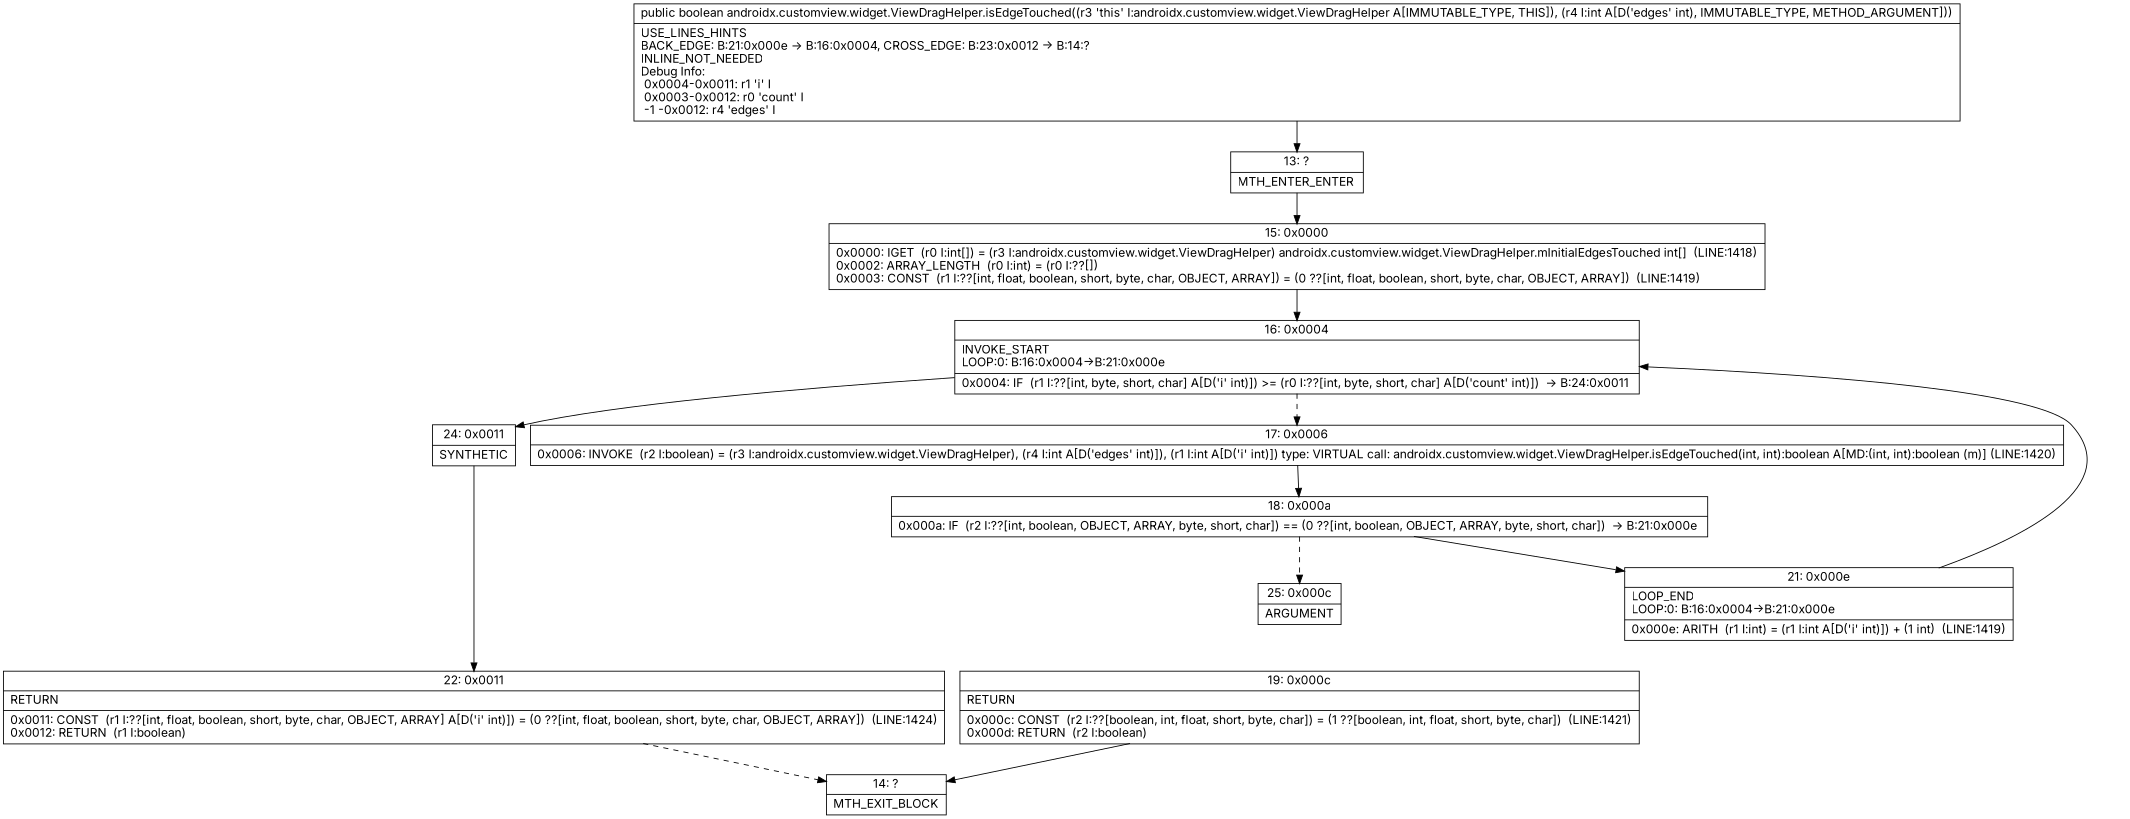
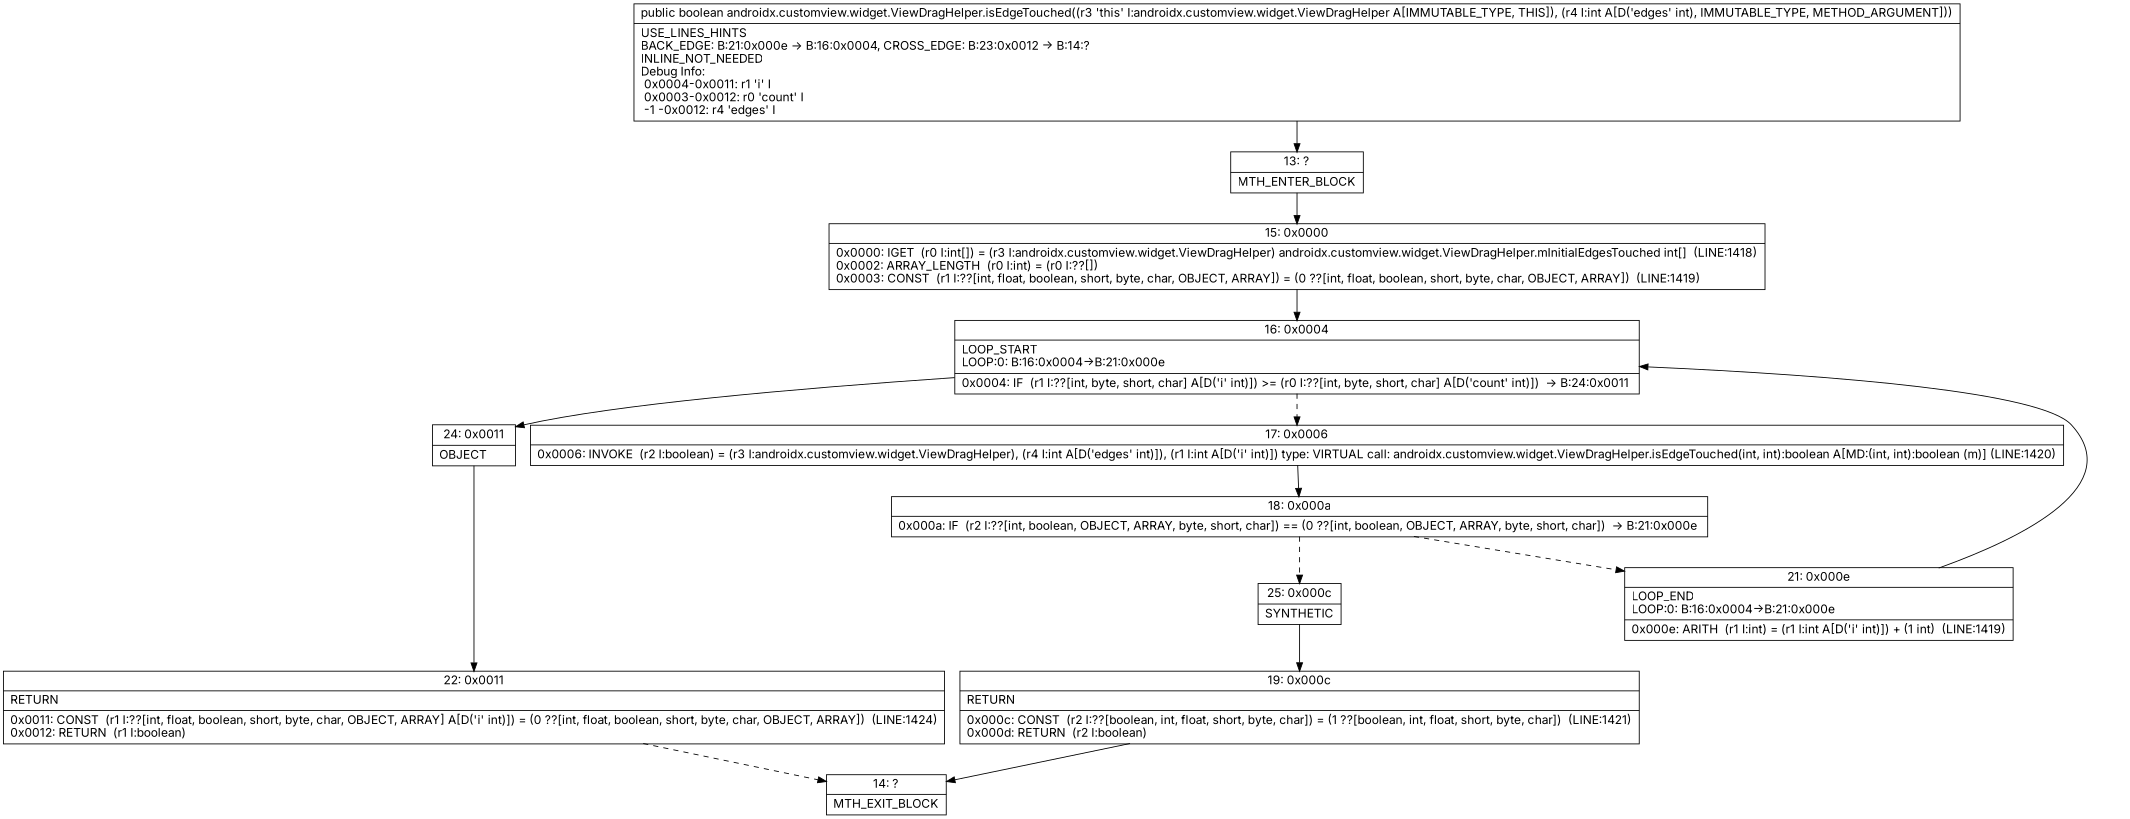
(1296, 182) -> (1297, 182)
(1006, 350) -> (1000, 350)
(474, 455) -> (463, 455)
(1515, 553) -> (1515, 553)
(1300, 614) -> (1300, 614)
none -> (1300, 643)
